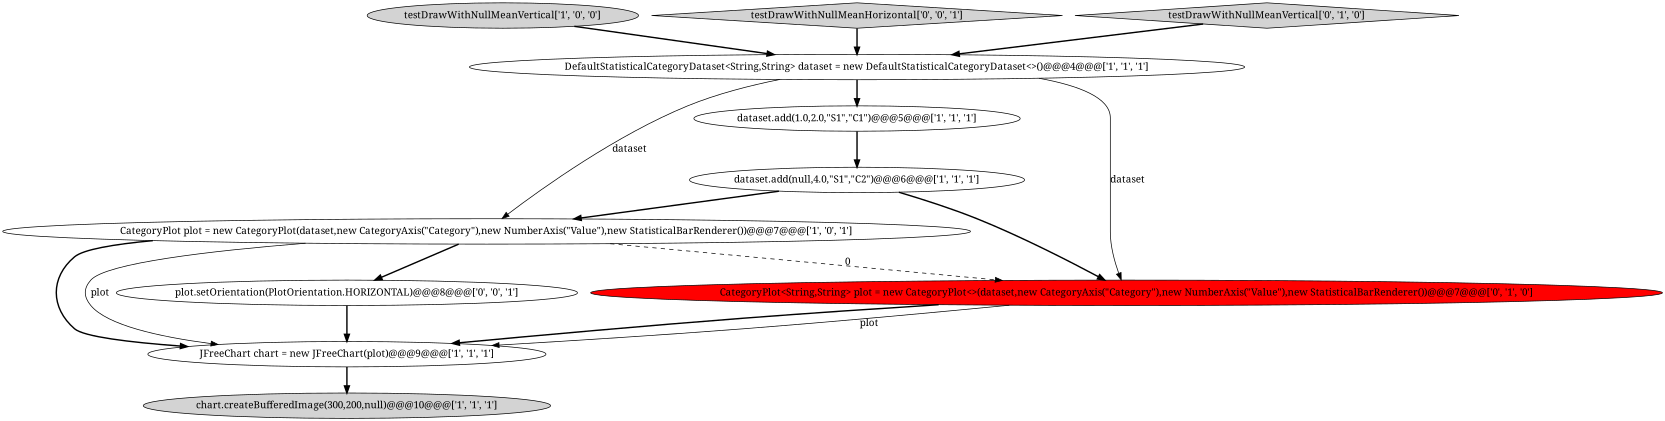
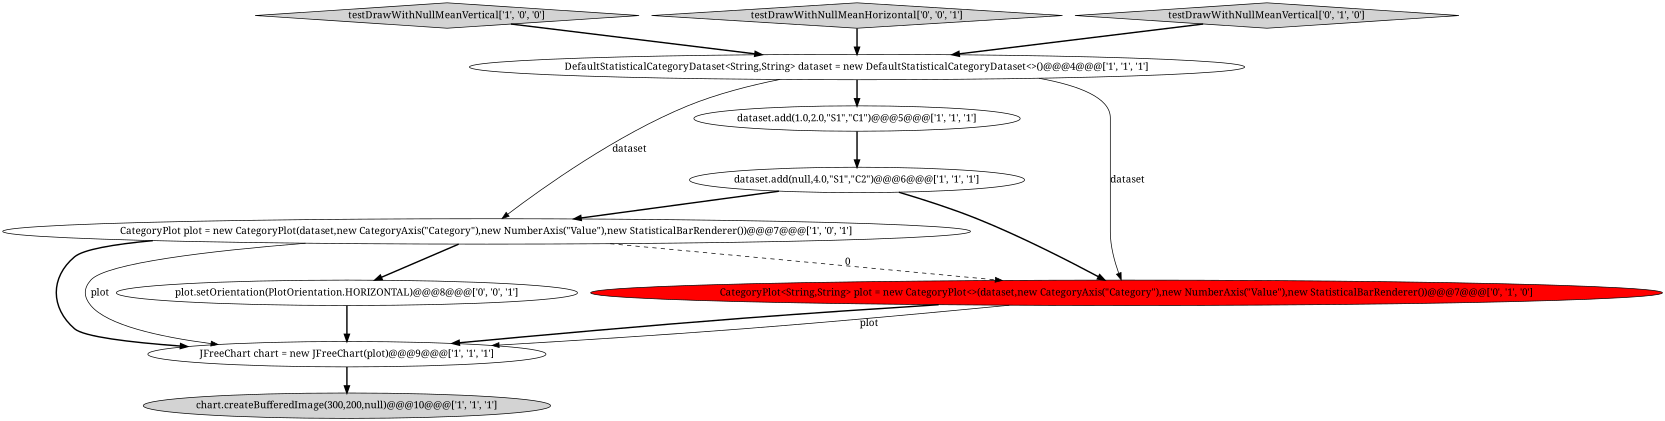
(503, 16) -> (447, 16)
